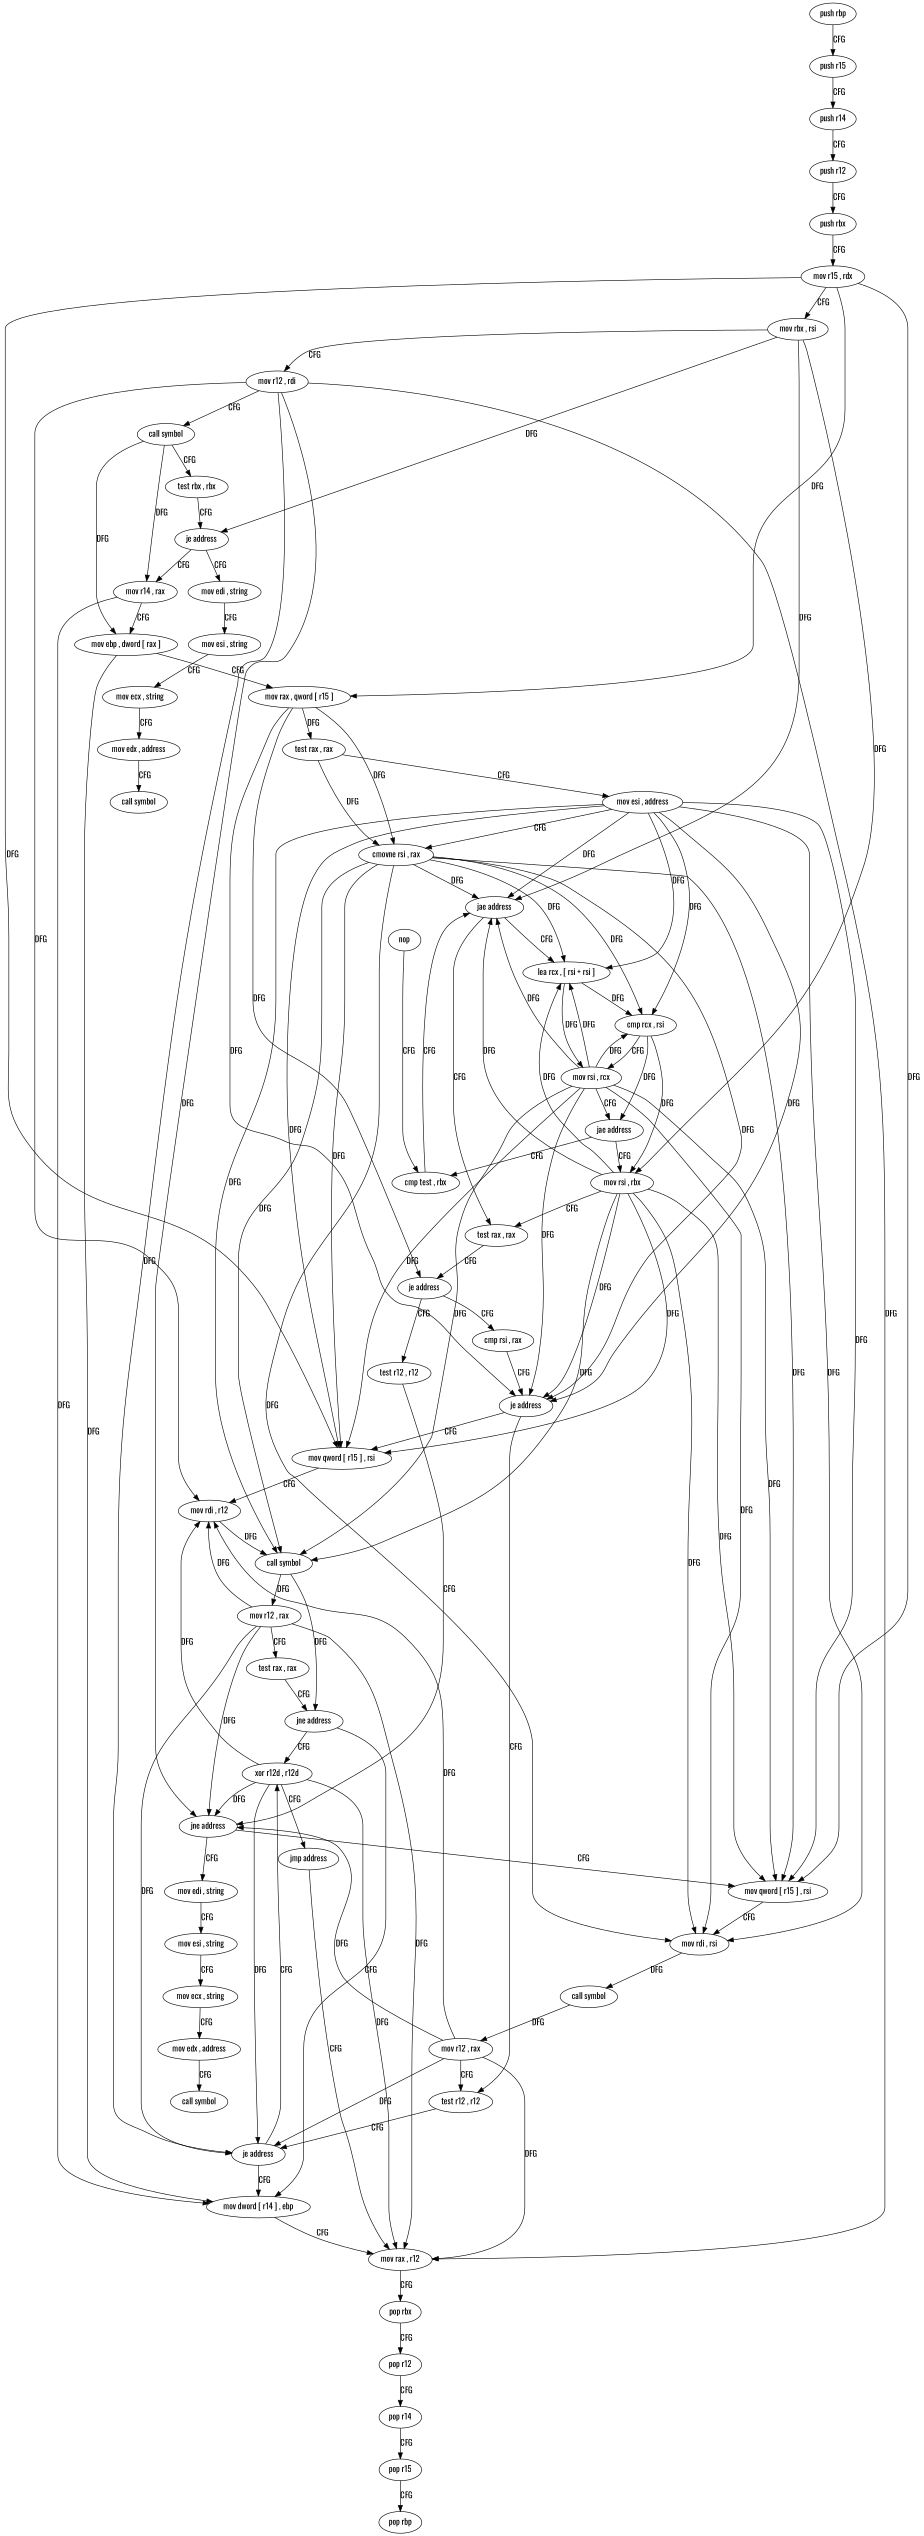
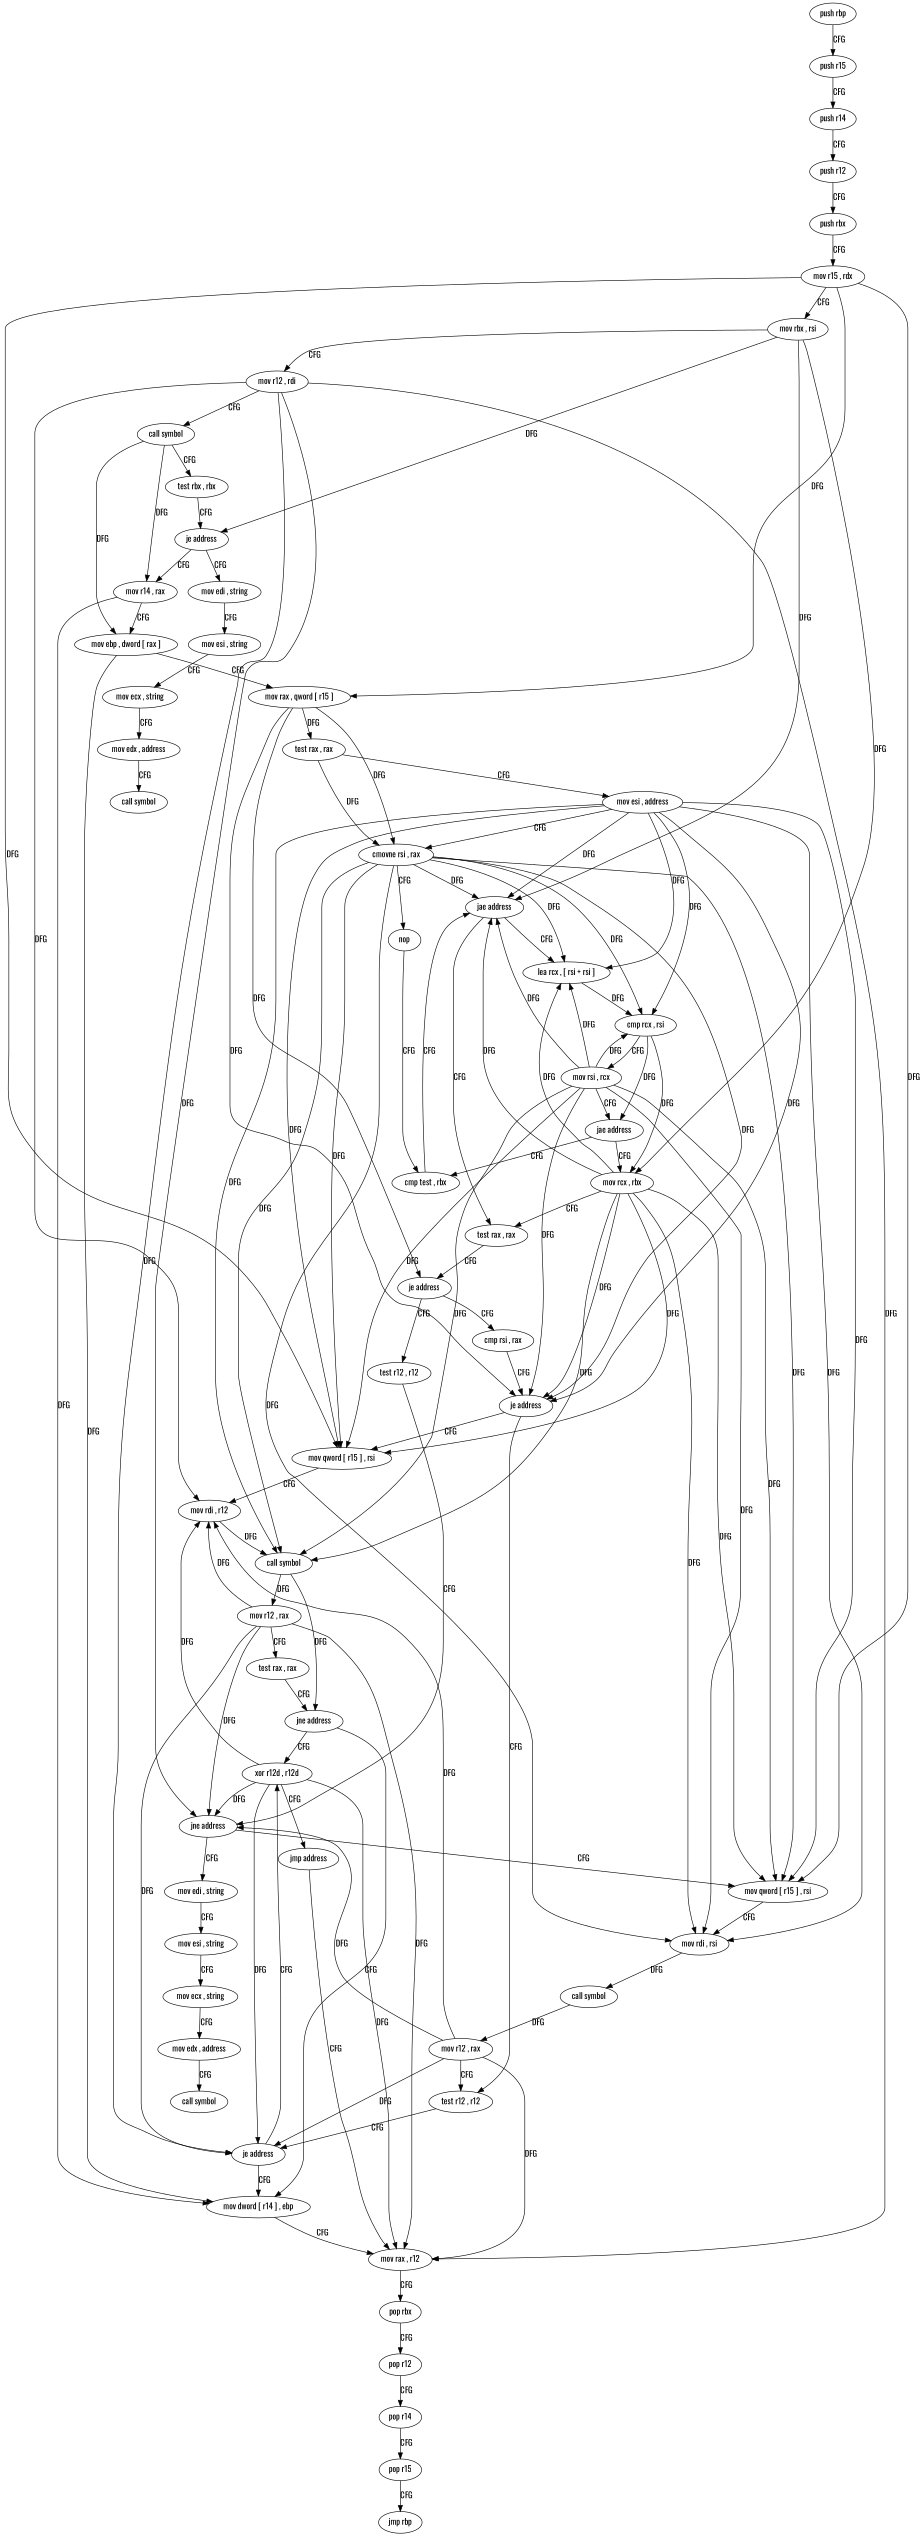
none -> (400, 894)
(563, 1025) -> none
(622, 1183) -> (622, 1183)
(400, 2522) -> (400, 2522)
